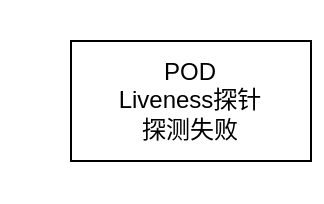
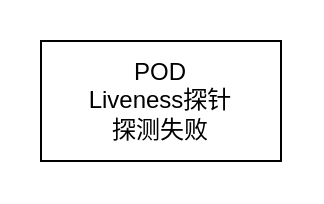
(191, 101) -> (161, 101)
